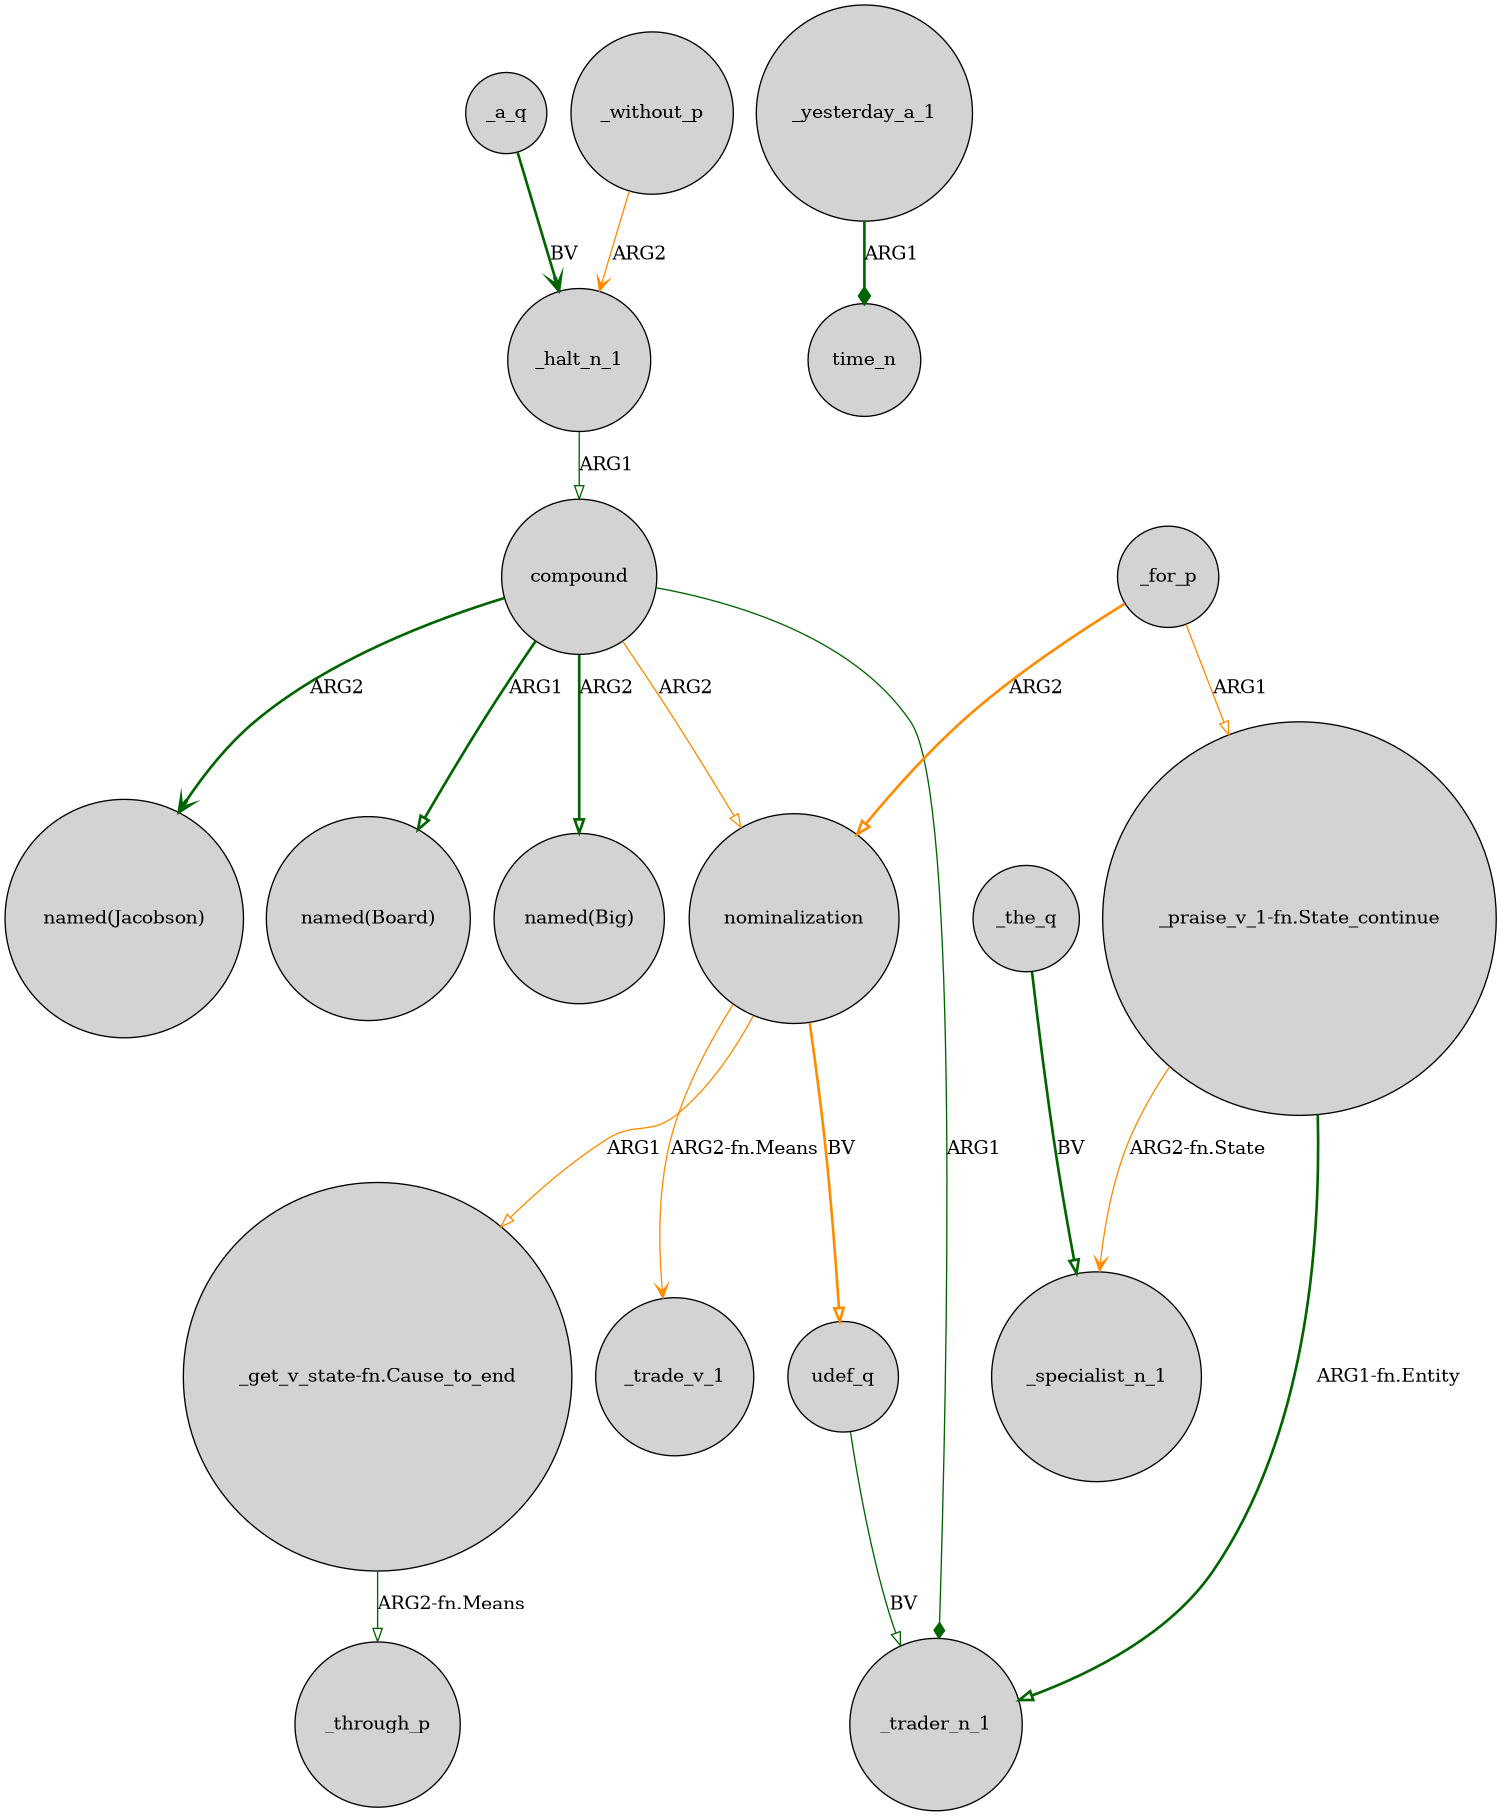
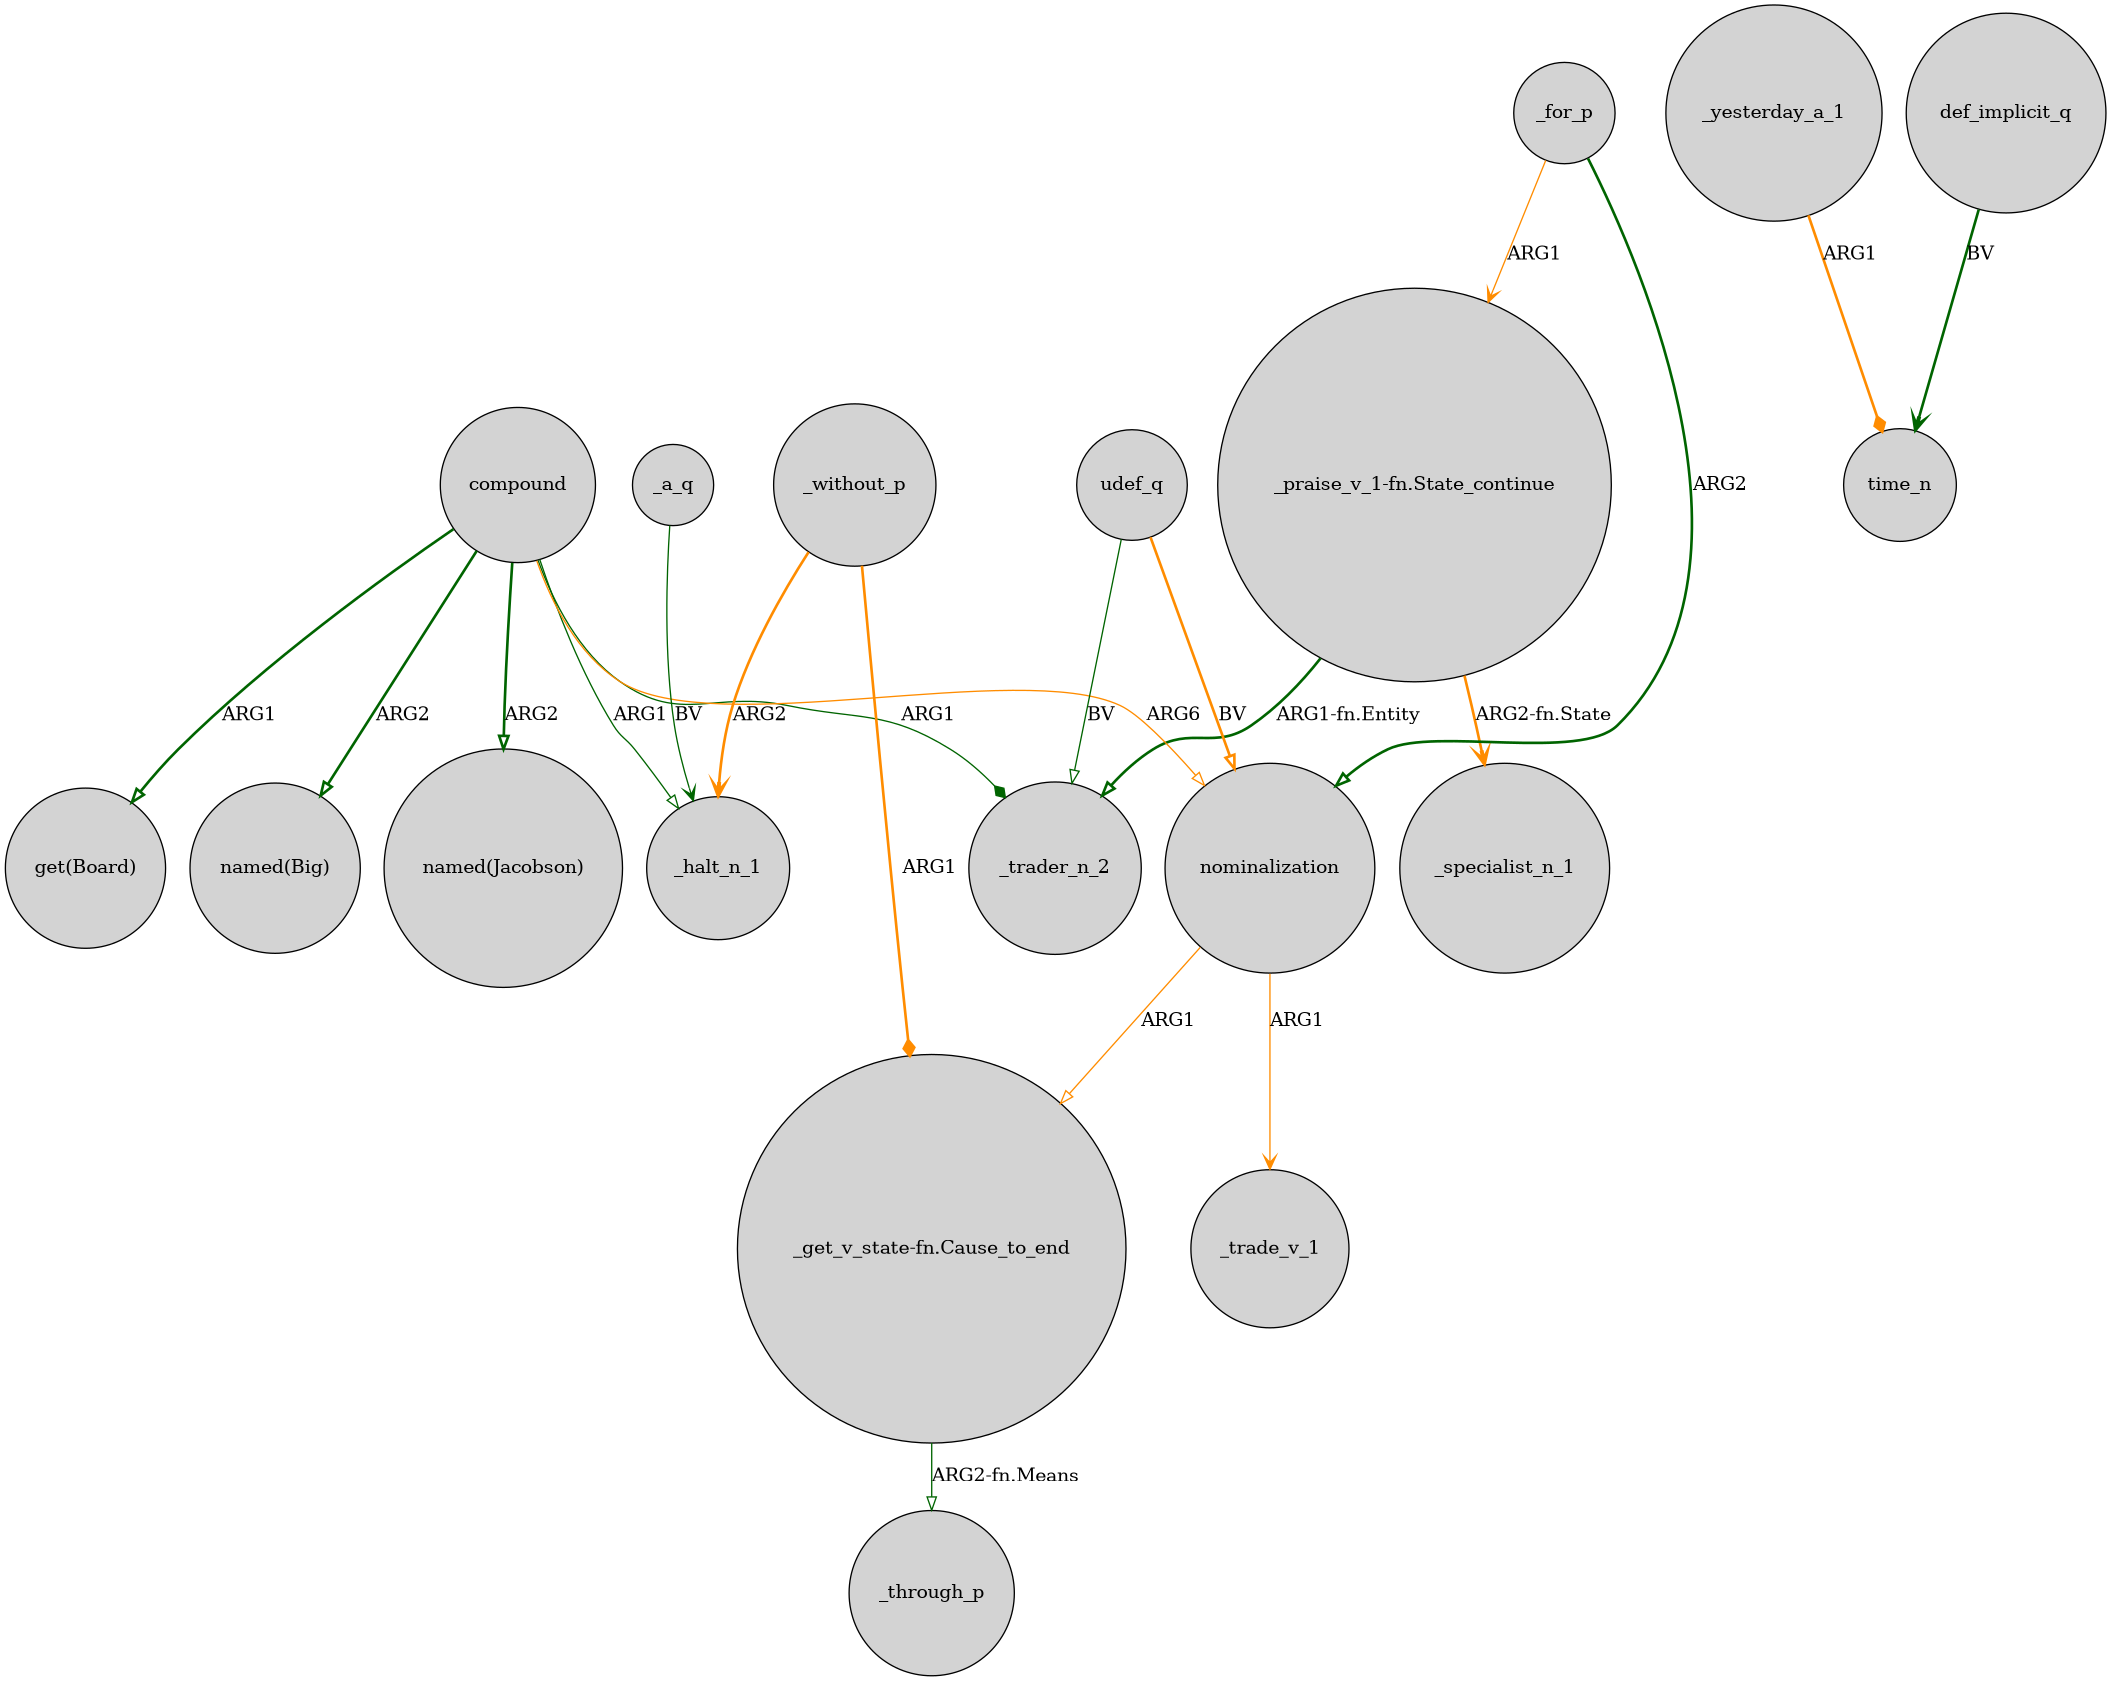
none -> (2006, 113)
(536, 215) -> (668, 658)
(616, 235) -> (749, 662)
(864, 254) -> (1843, 316)
(579, 459) -> (592, 686)
(327, 672) -> (507, 649)
(1205, 673) -> (1519, 225)
(686, 688) -> (1174, 715)
(985, 702) -> (1687, 584)
none -> (884, 803)
(368, 919) -> (85, 868)
(1026, 919) -> none
(745, 1149) -> (1297, 1021)
(1123, 1158) -> (1473, 714)
(827, 1165) -> (1190, 647)
(936, 1725) -> (1055, 868)
